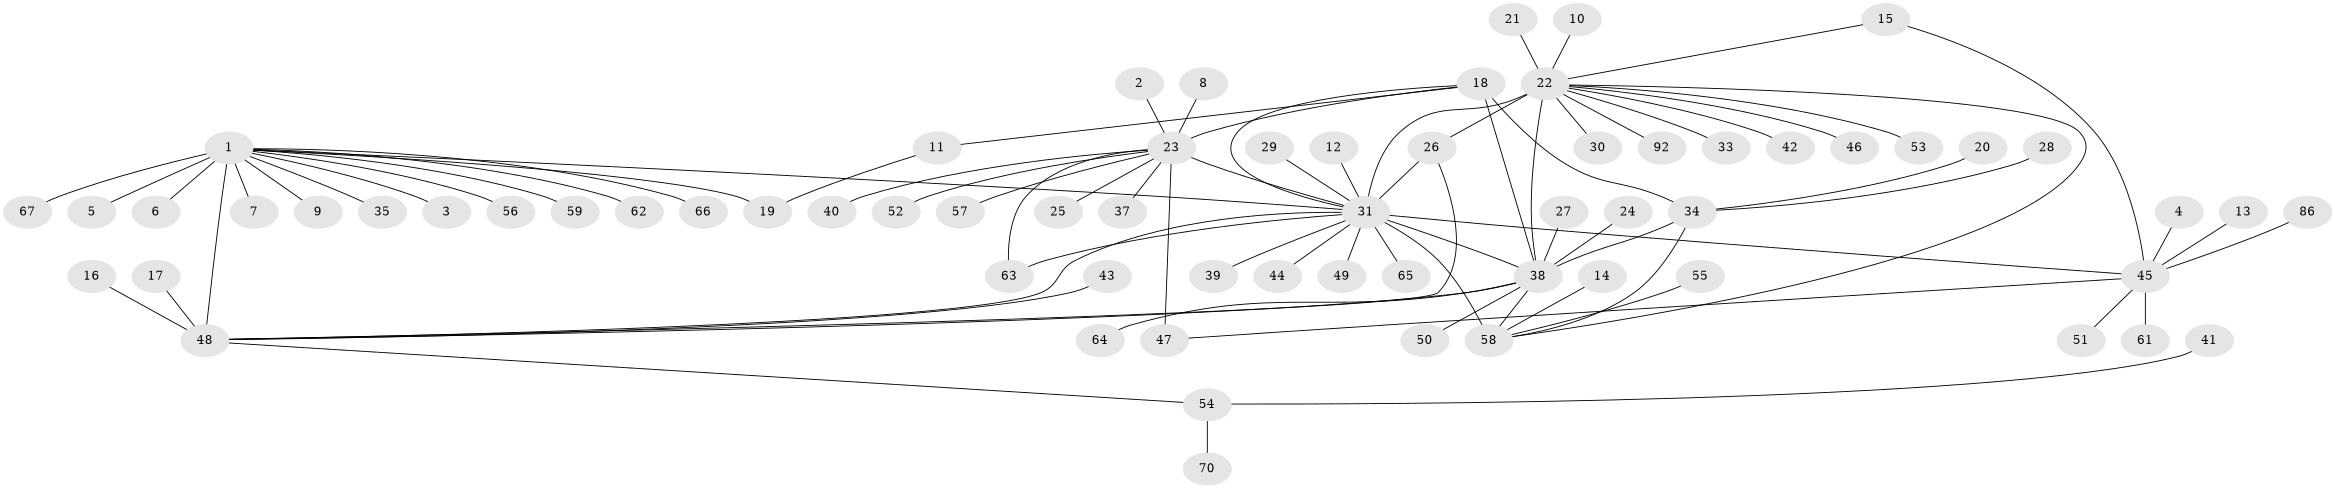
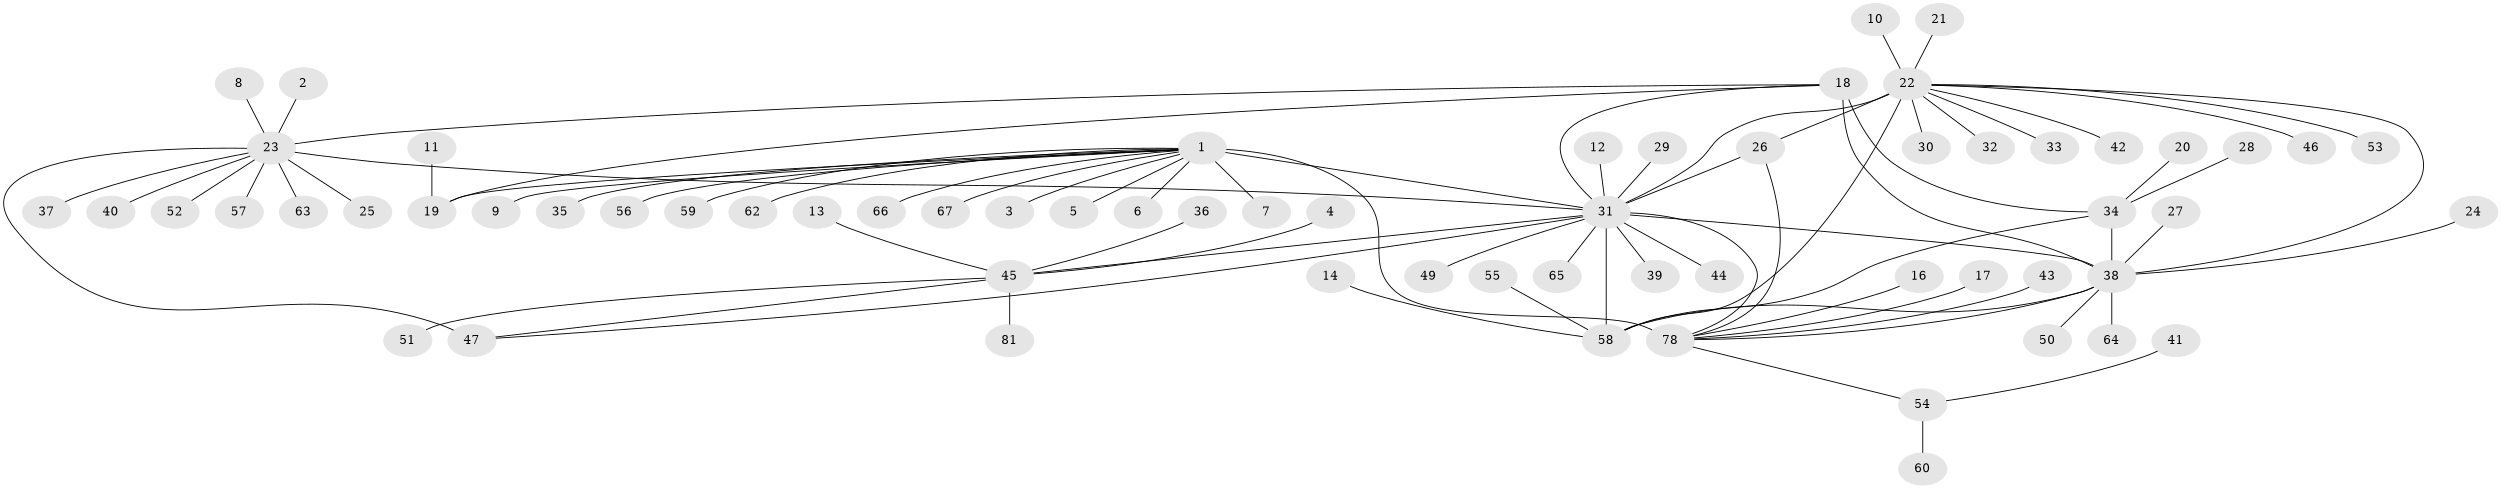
(1886, 20) -> none
(1209, 116) -> (1132, 119)
(1662, 148) -> (1991, 148)
(2308, 212) -> (1202, 212)
(1184, 232) -> (1041, 293)
(205, 341) -> (1670, 341)
(2145, 341) -> (1010, 341)
(1207, 469) -> (1923, 469)
